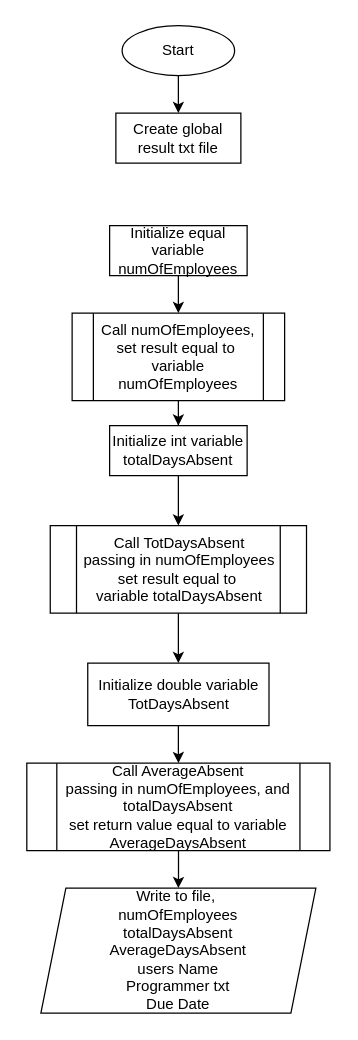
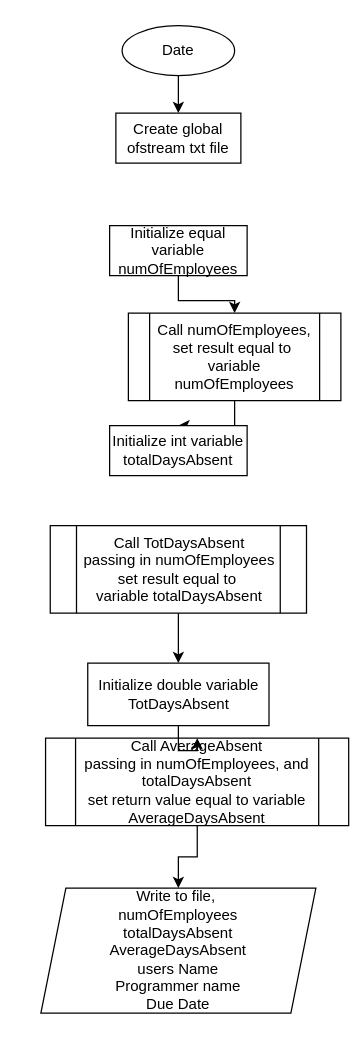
(178, 51) -> (178, 51)
(178, 138) -> (178, 138)
(178, 357) -> (234, 357)
(178, 497) -> none
(178, 807) -> (197, 782)
(178, 951) -> (178, 951)
